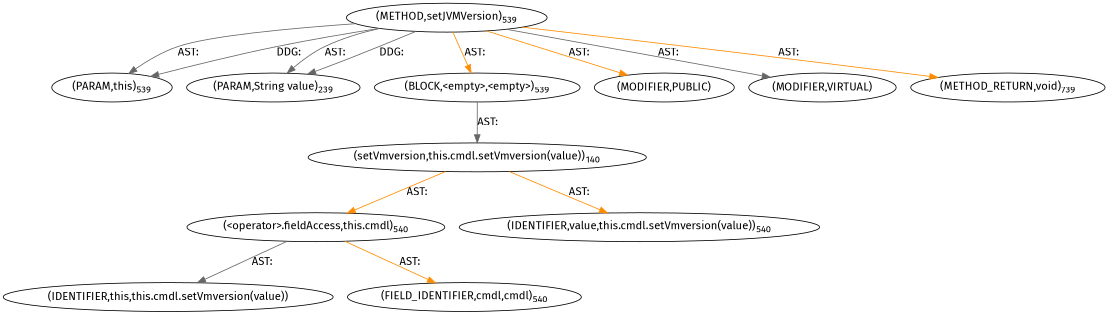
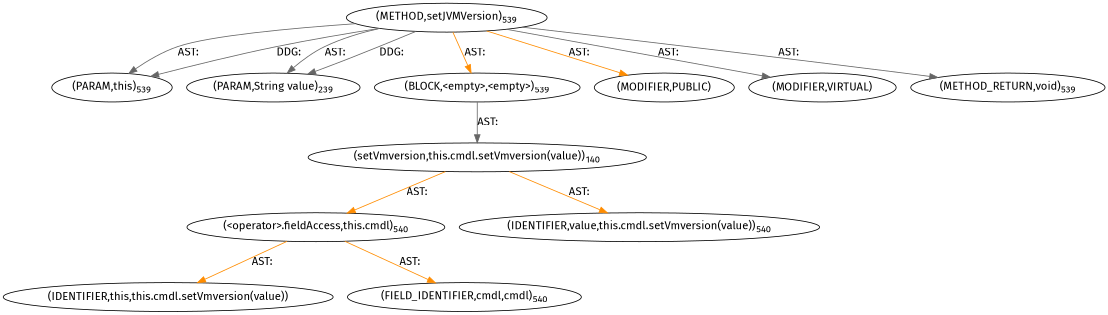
(726, 51) -> (726, 51)
(1069, 86) -> (1069, 86)
(246, 260) -> (246, 260)
